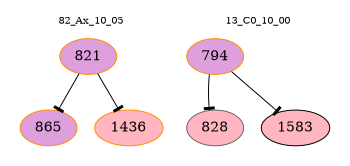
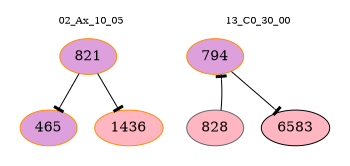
(91, 21) -> (91, 21)
(258, 21) -> (258, 21)
(209, 90) -> (222, 95)
(49, 128) -> (49, 128)
(296, 128) -> (296, 128)
